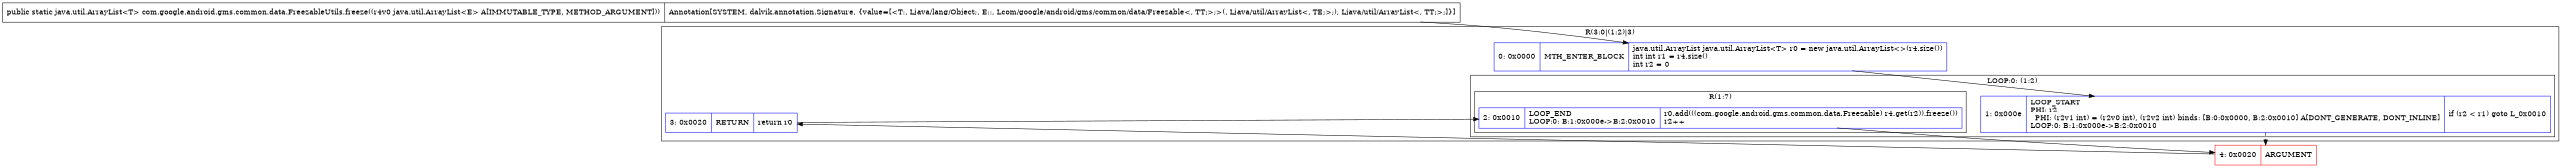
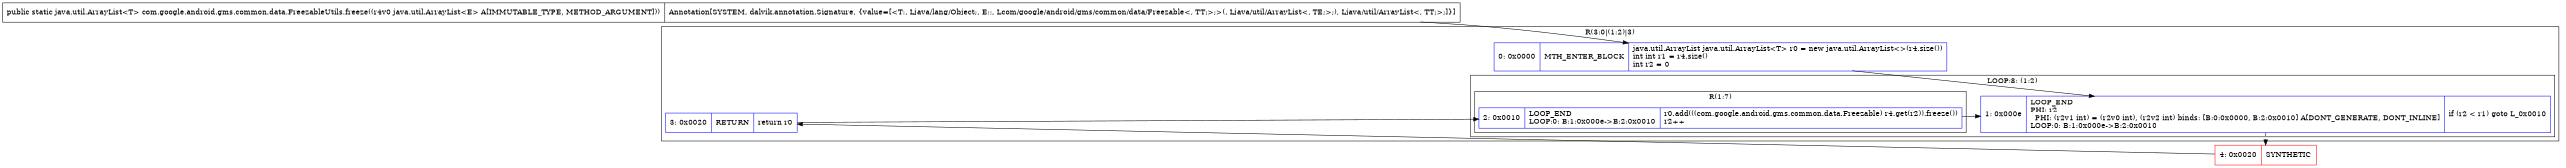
(2013, 81) -> (2013, 81)
(2055, 102) -> (2052, 102)
(2070, 145) -> (1969, 116)
(2289, 155) -> (2289, 155)
